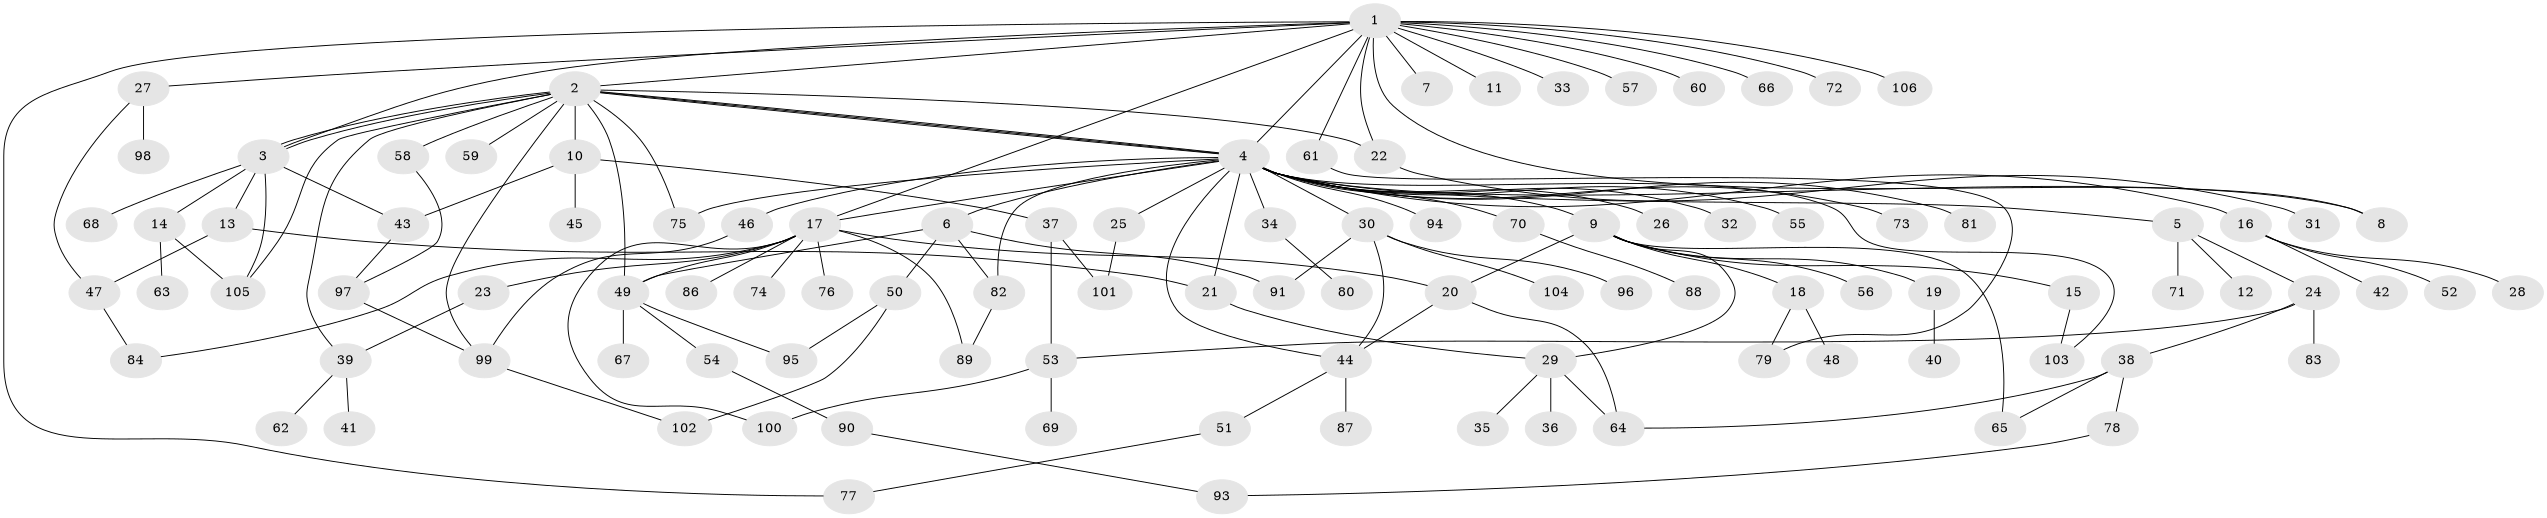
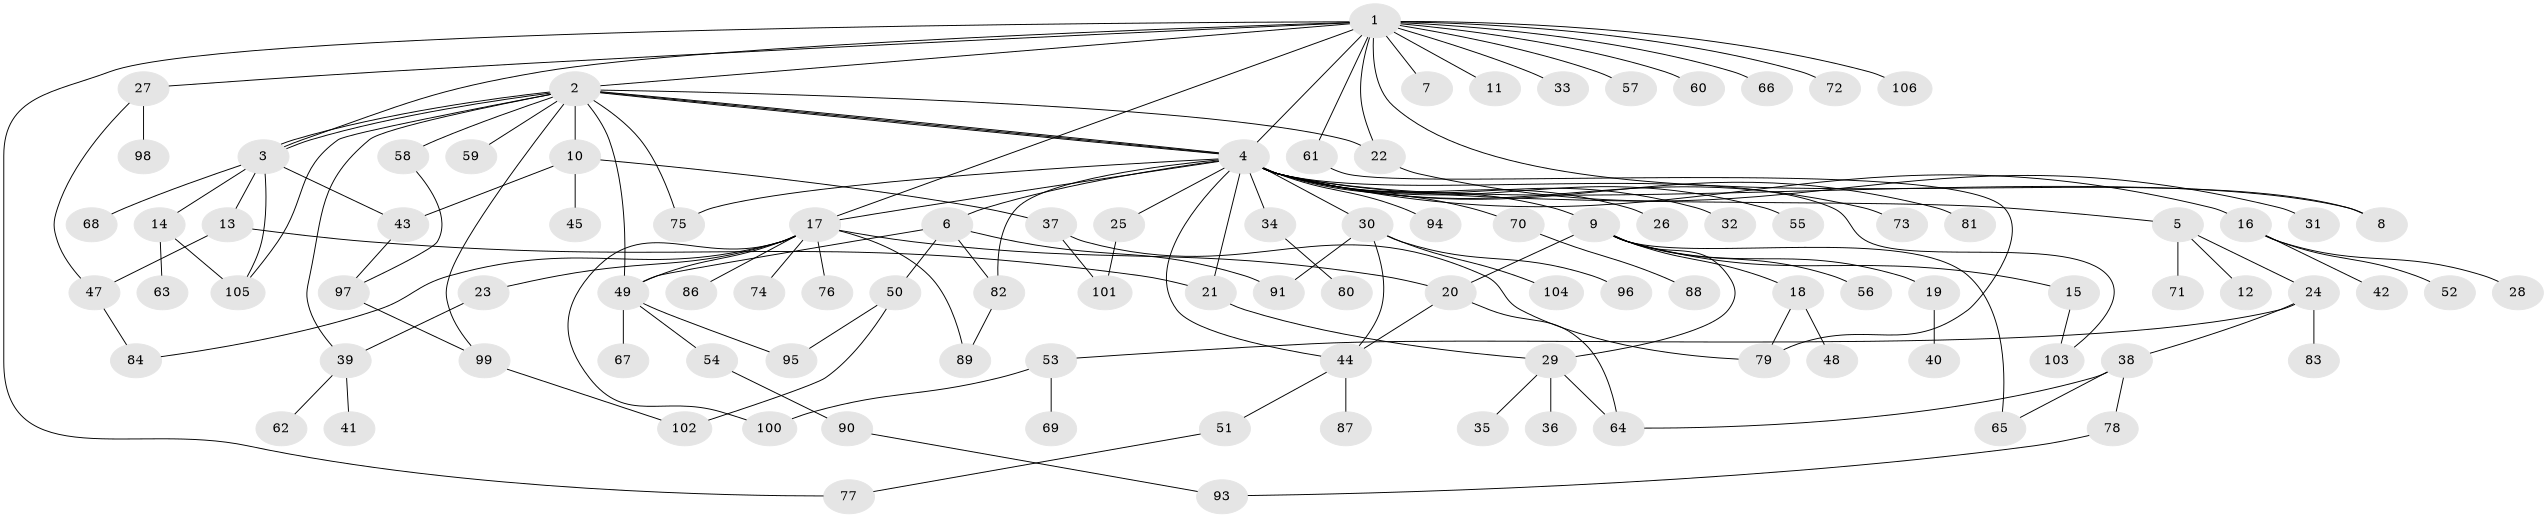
(747, 225) -> none
(1051, 293) -> (1415, 253)
